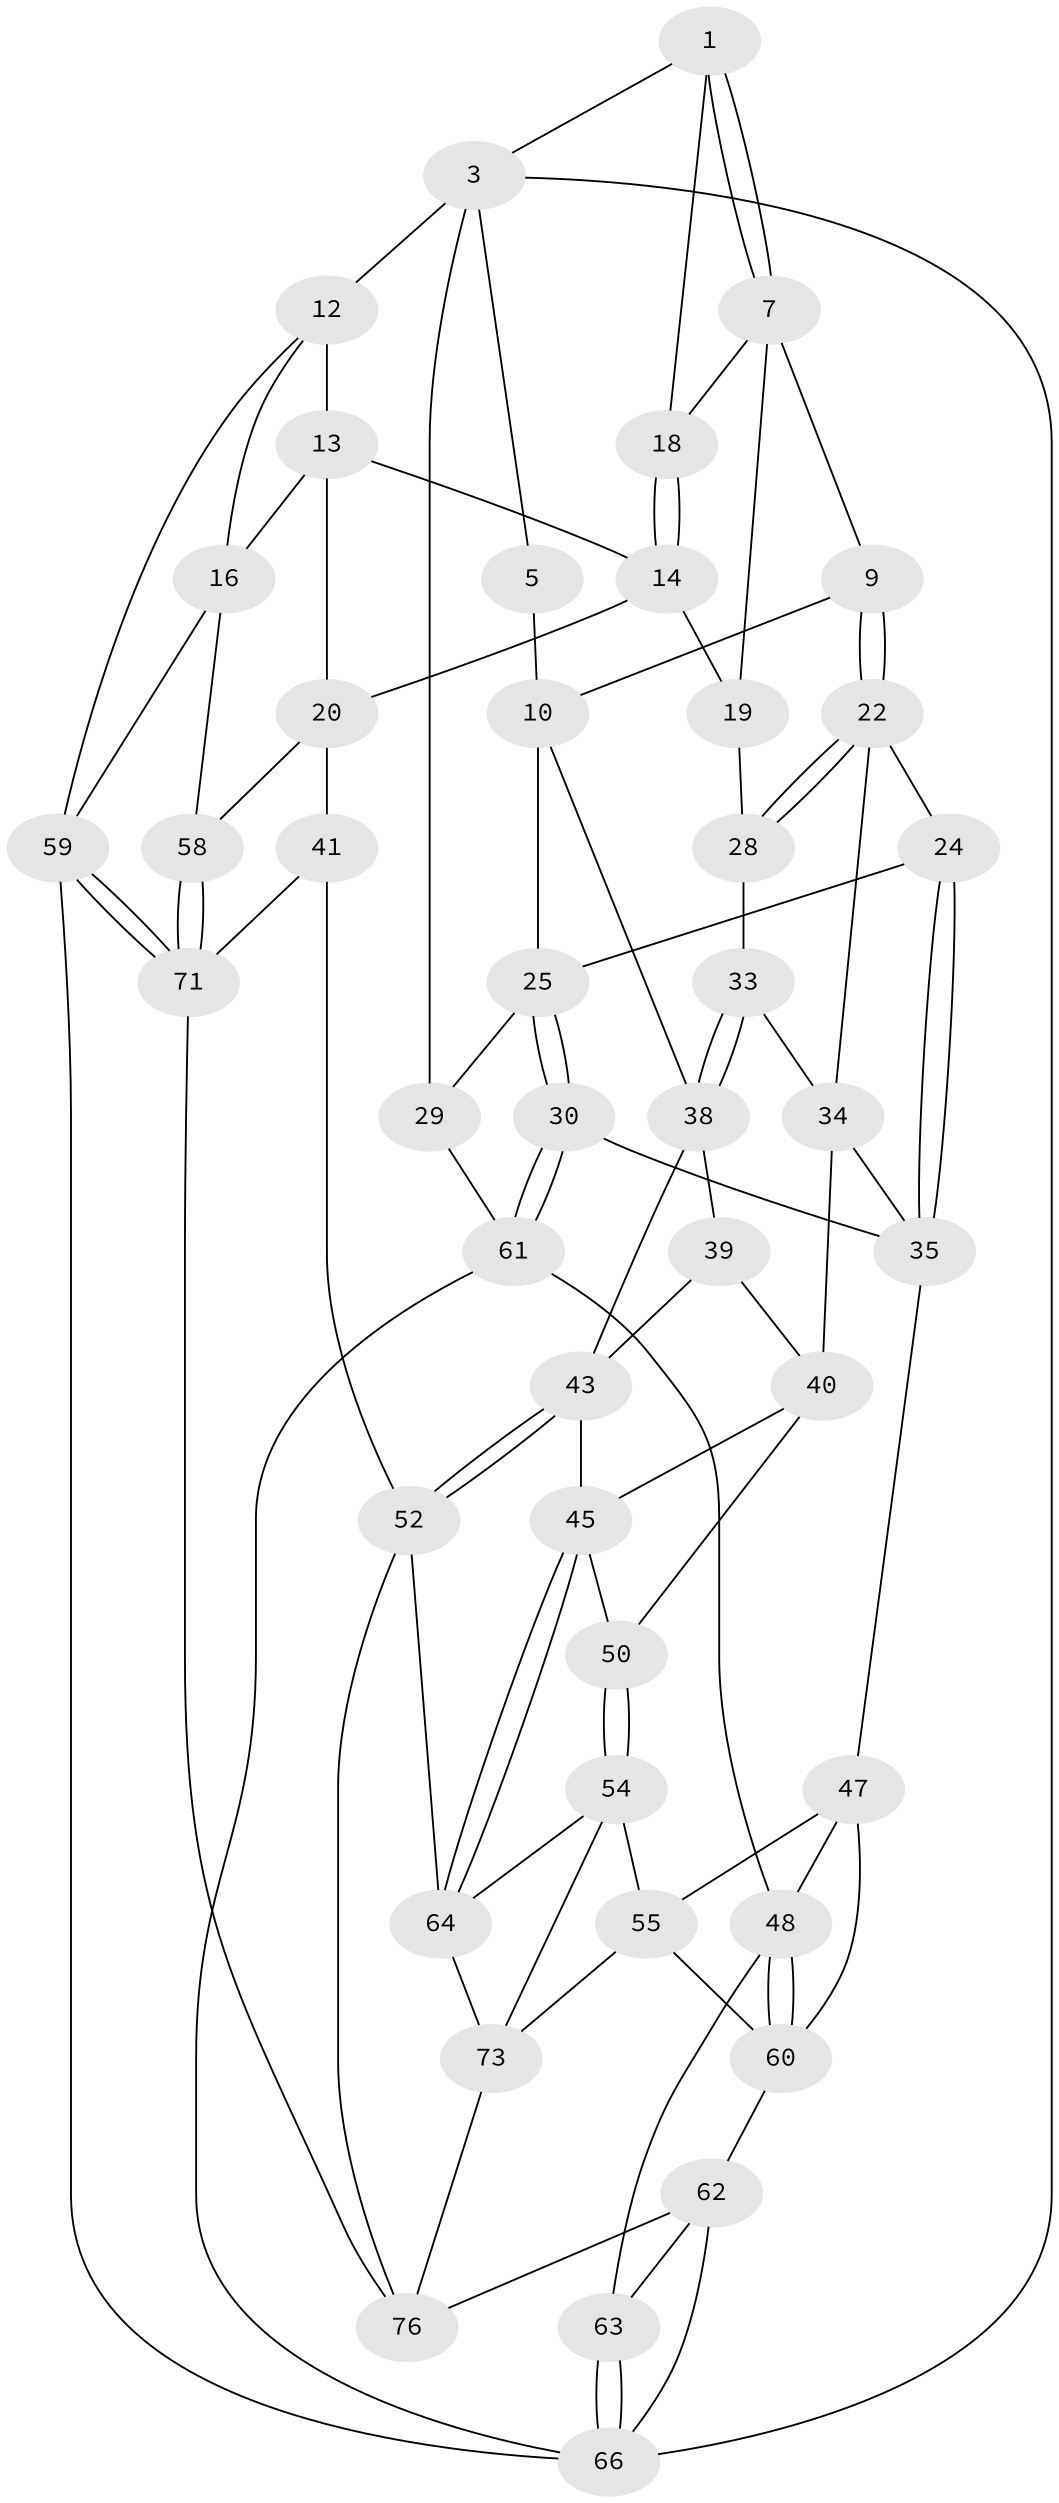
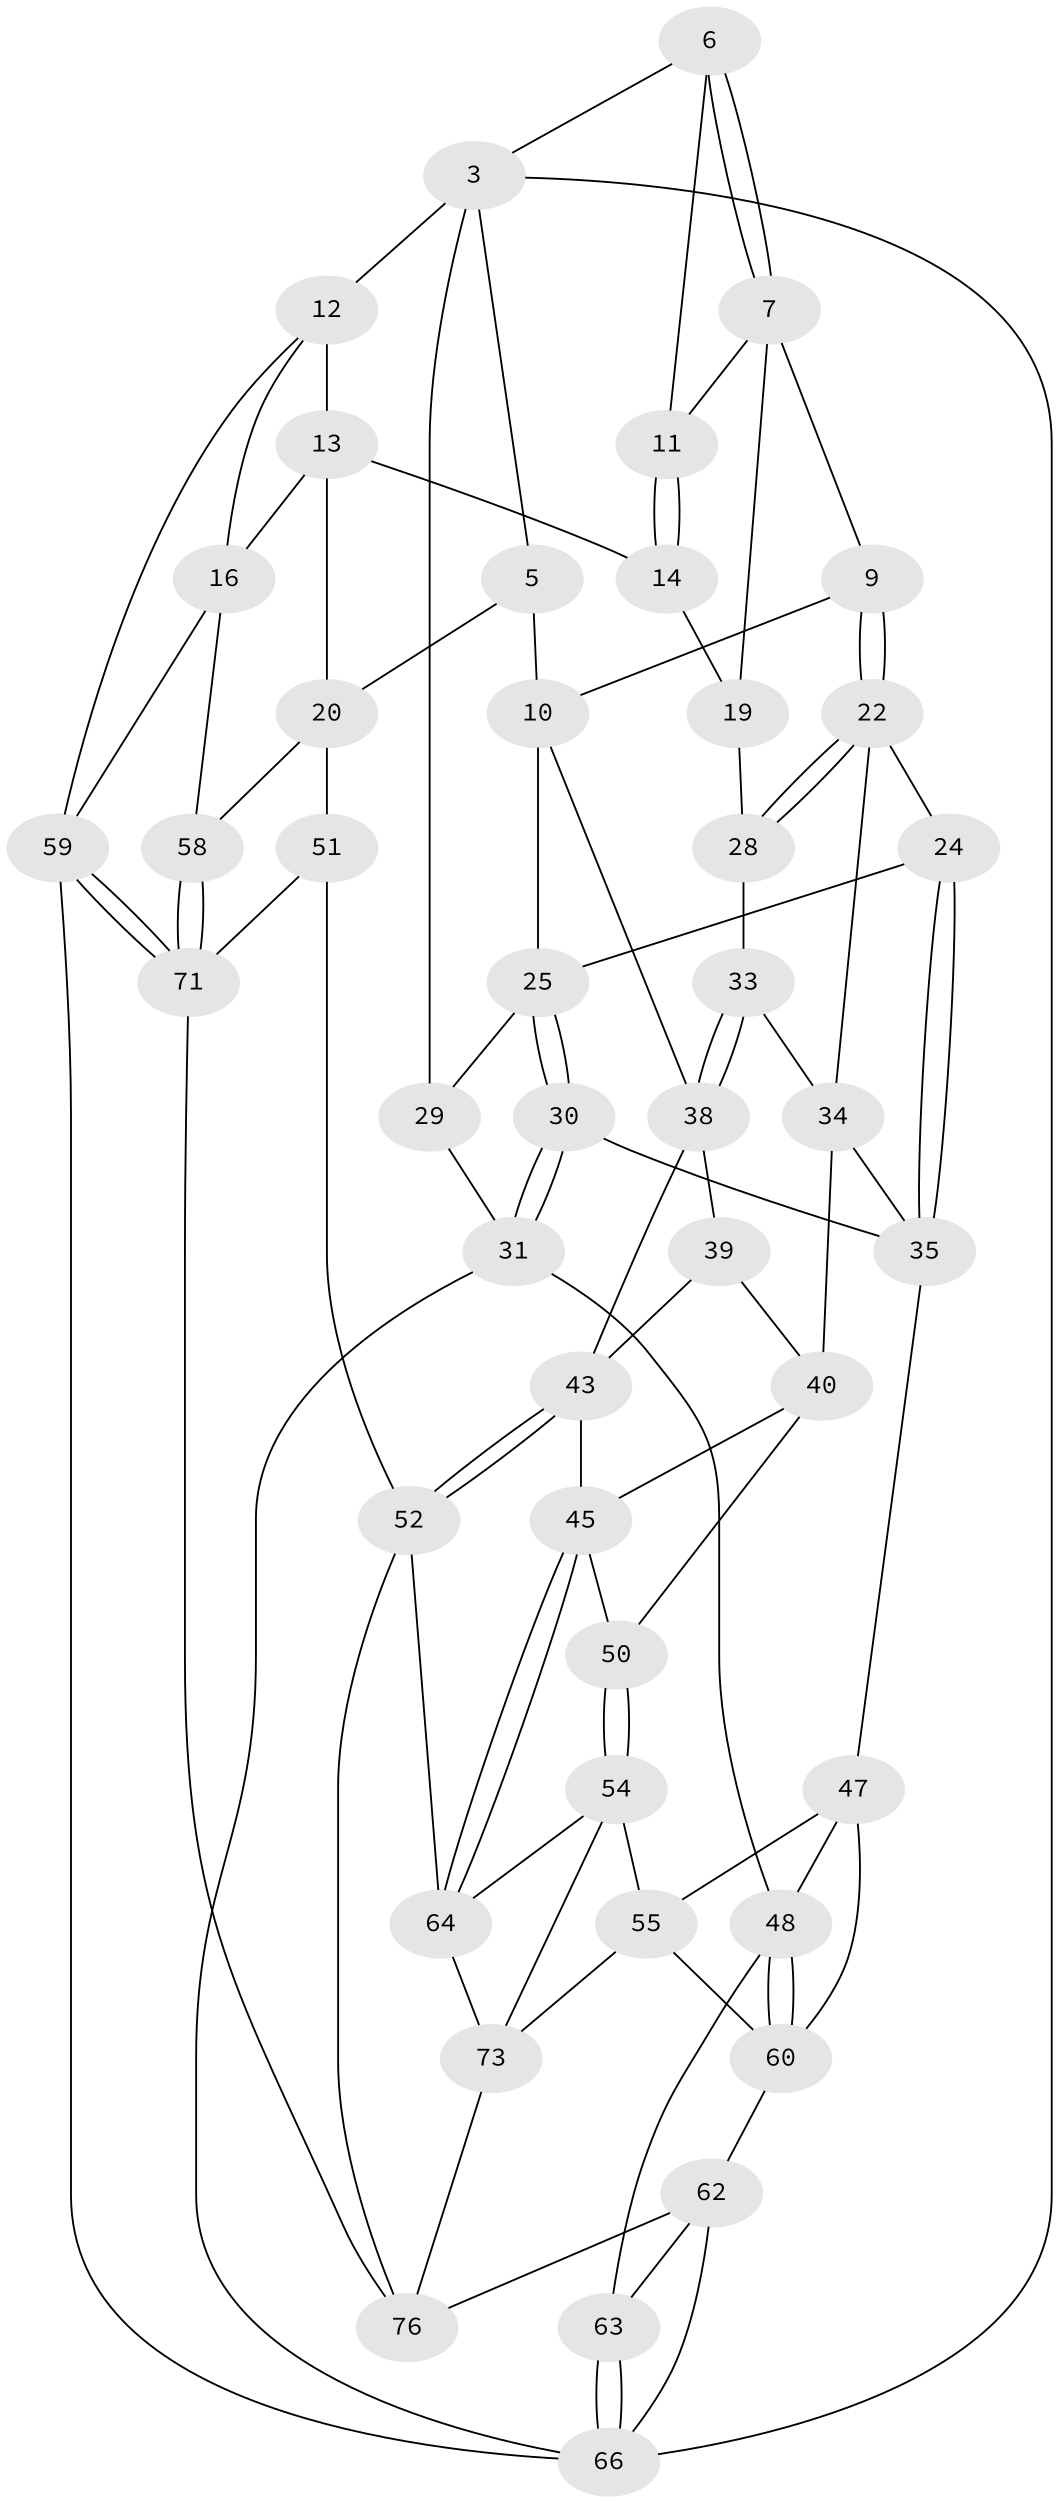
(710, 41) -> (710, 41)
(667, 445) -> (667, 445)
(500, 651) -> (443, 638)
(327, 848) -> (327, 848)
(514, 1252) -> (514, 1252)
